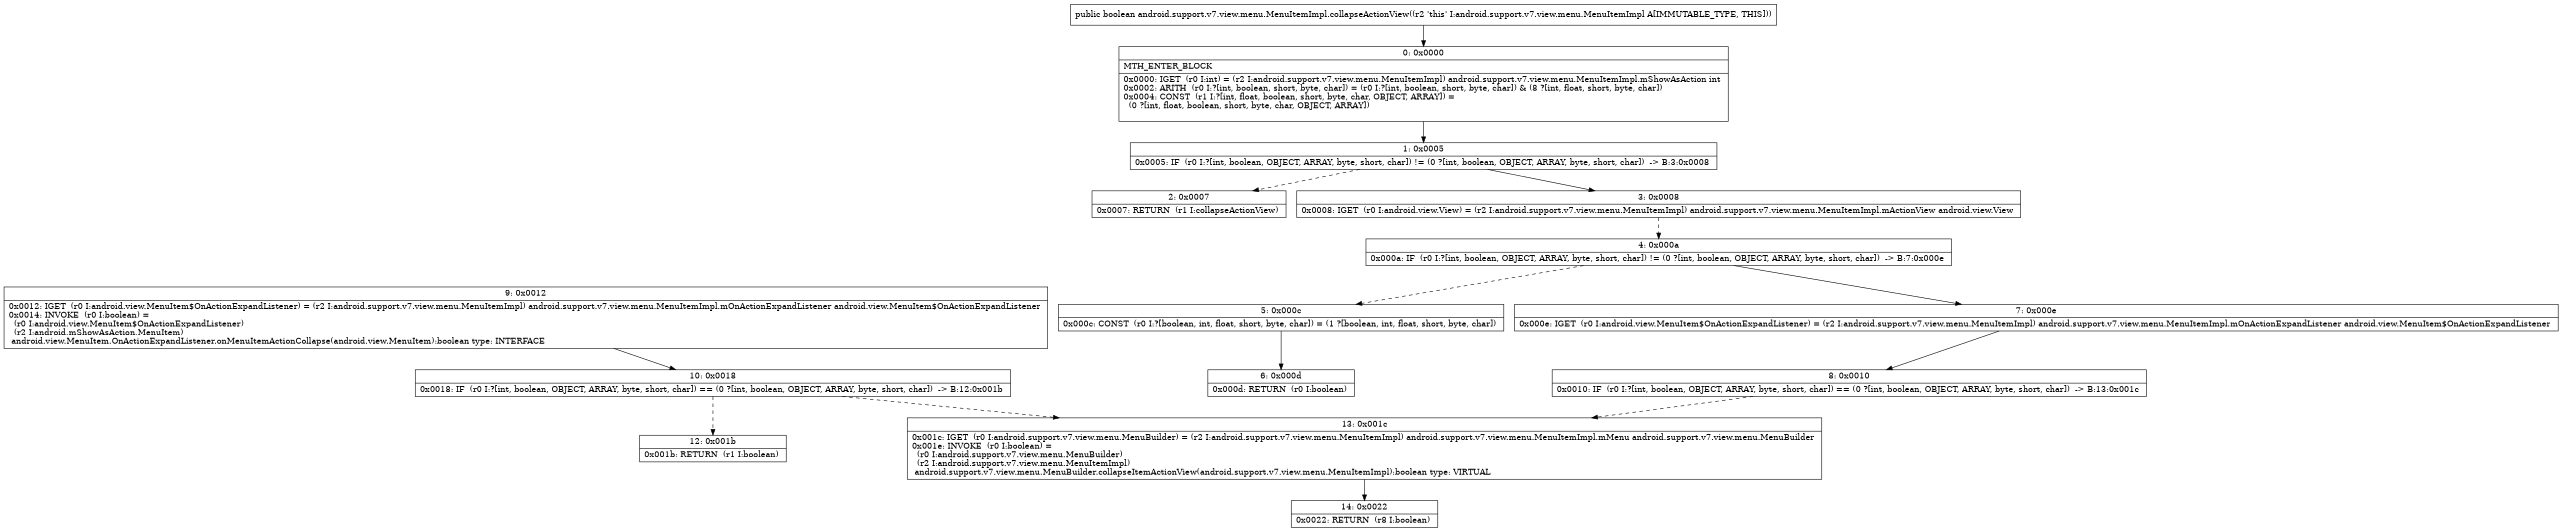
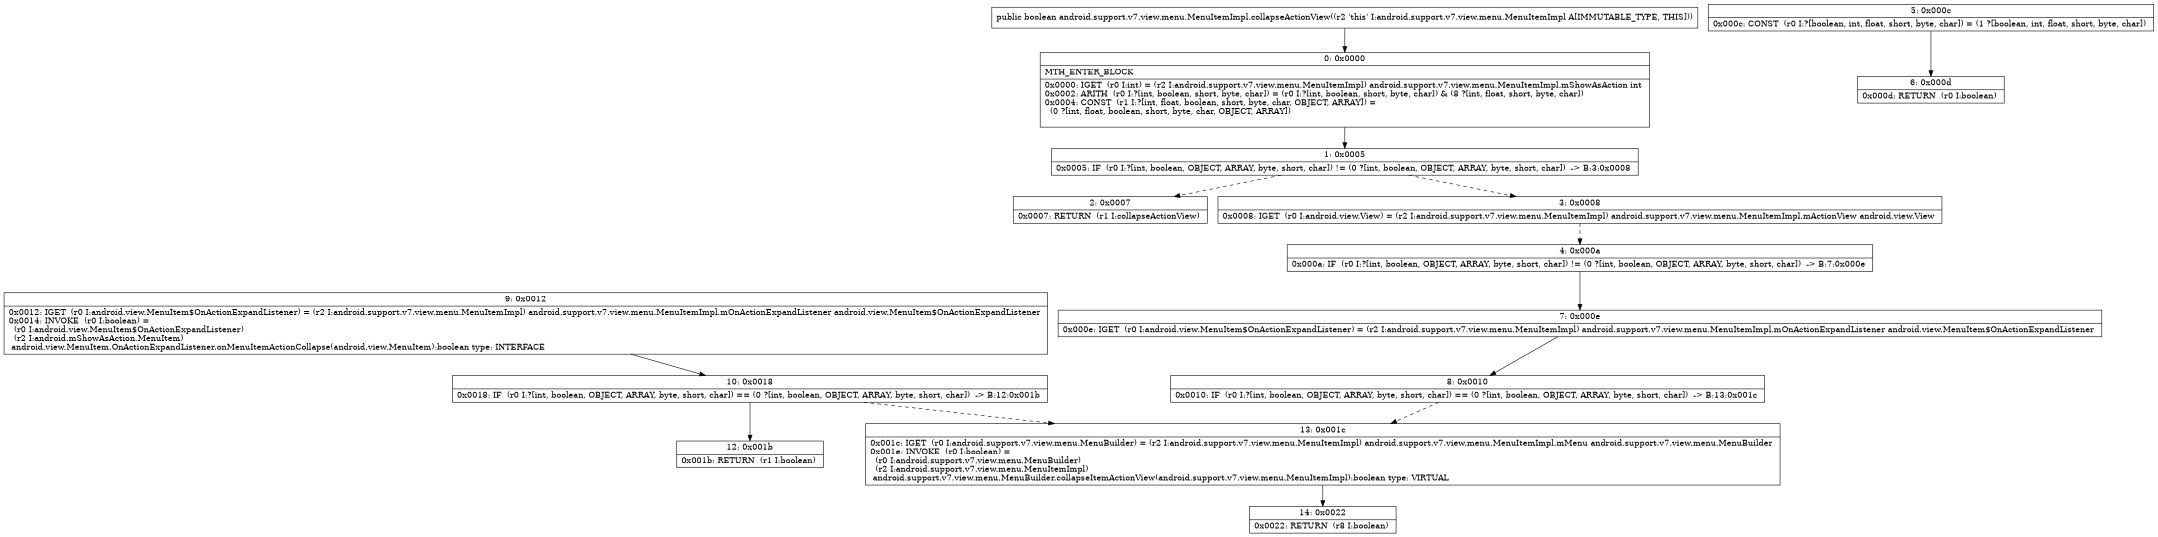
(1538, 180) -> (1460, 185)
(1473, 284) -> none
(713, 413) -> (750, 419)
